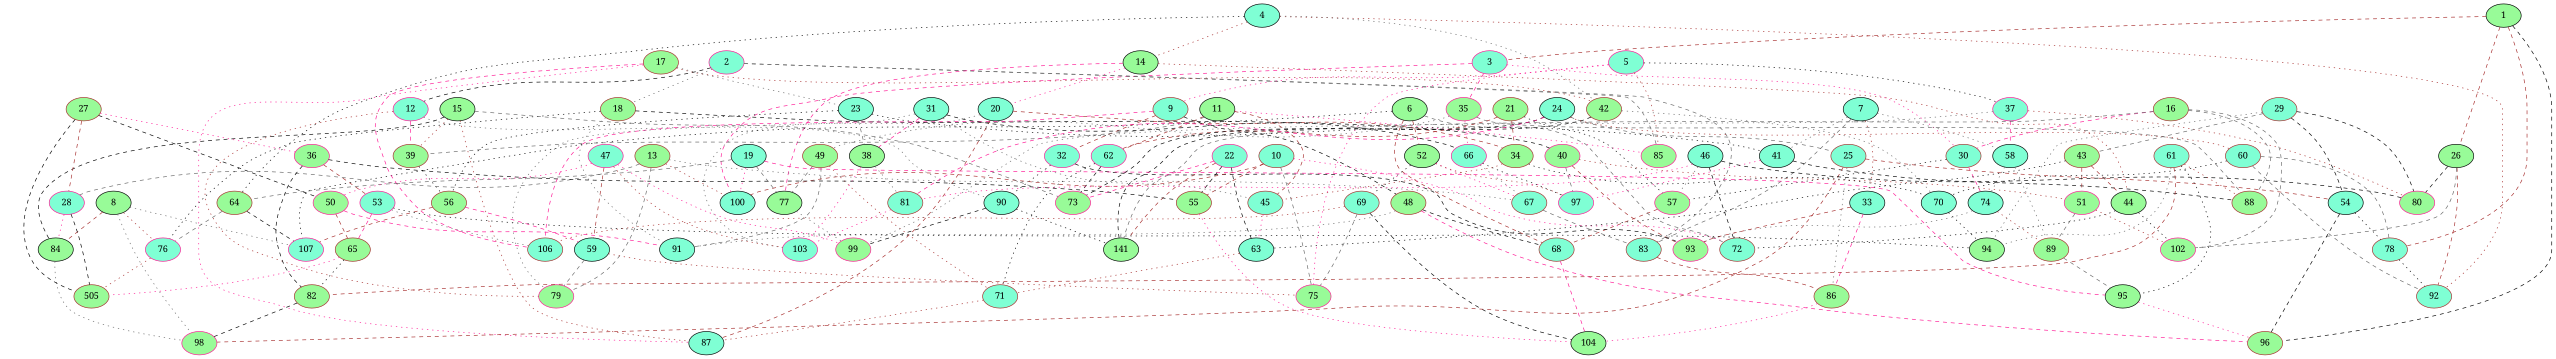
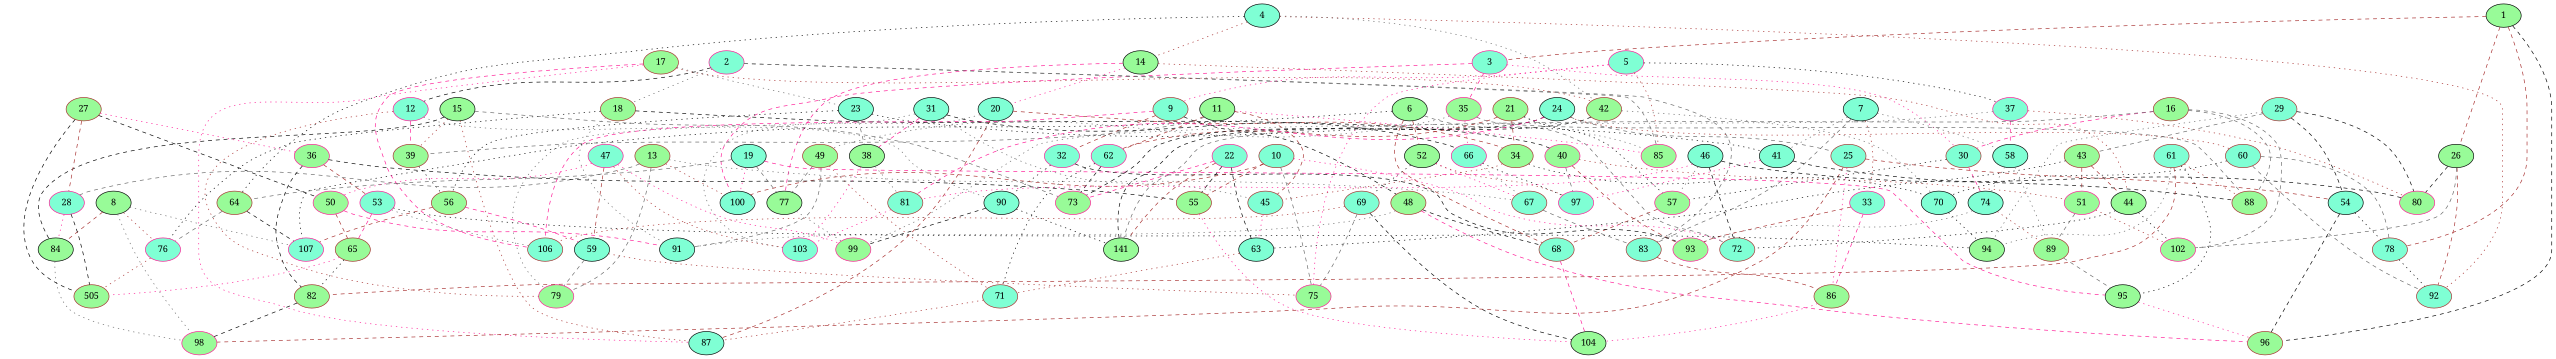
none -> (1602, 136)
(1867, 203) -> (1867, 203)
(1840, 220) -> (1840, 220)
